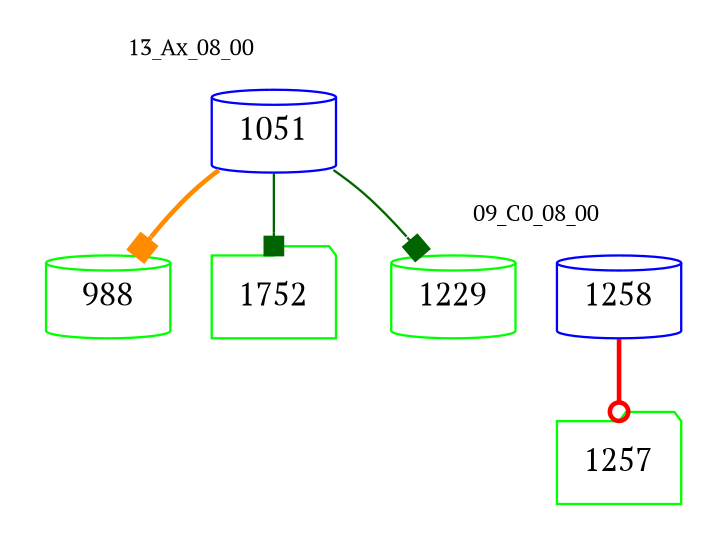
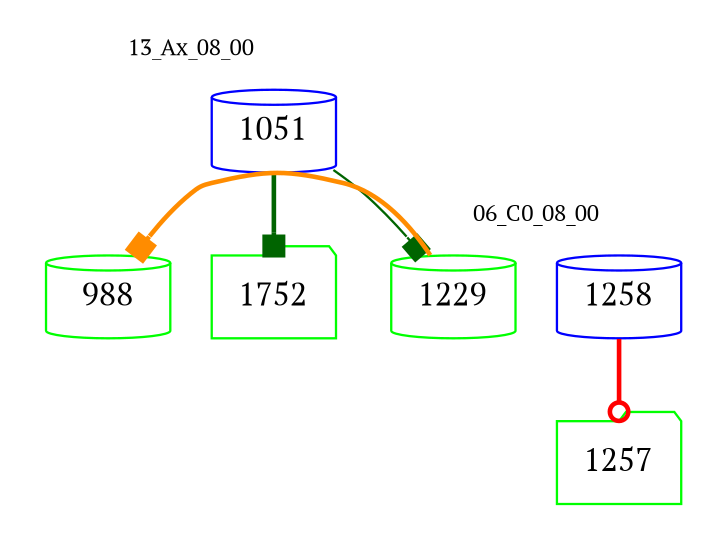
(183, 201) -> (294, 174)
(274, 203) -> (274, 203)
(536, 215) -> (536, 215)
